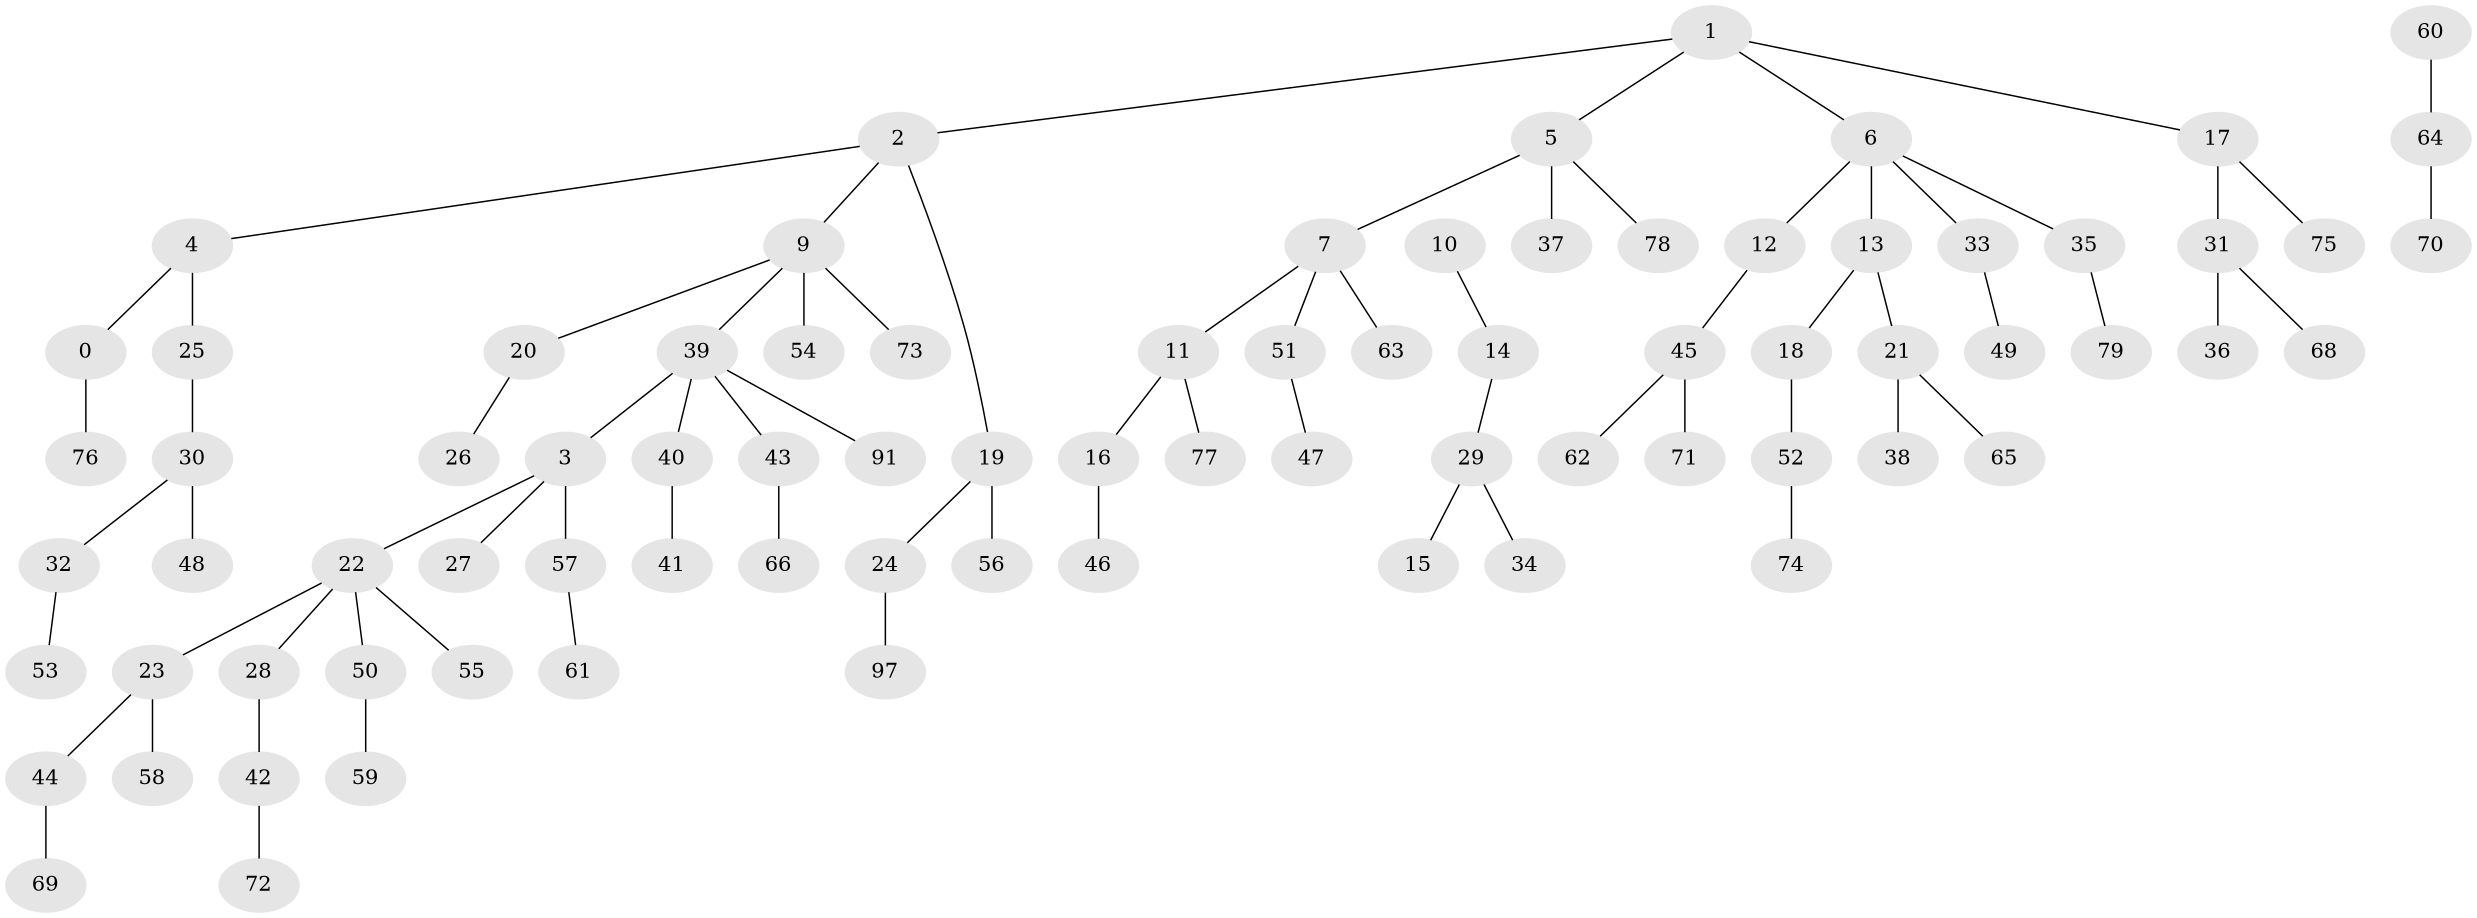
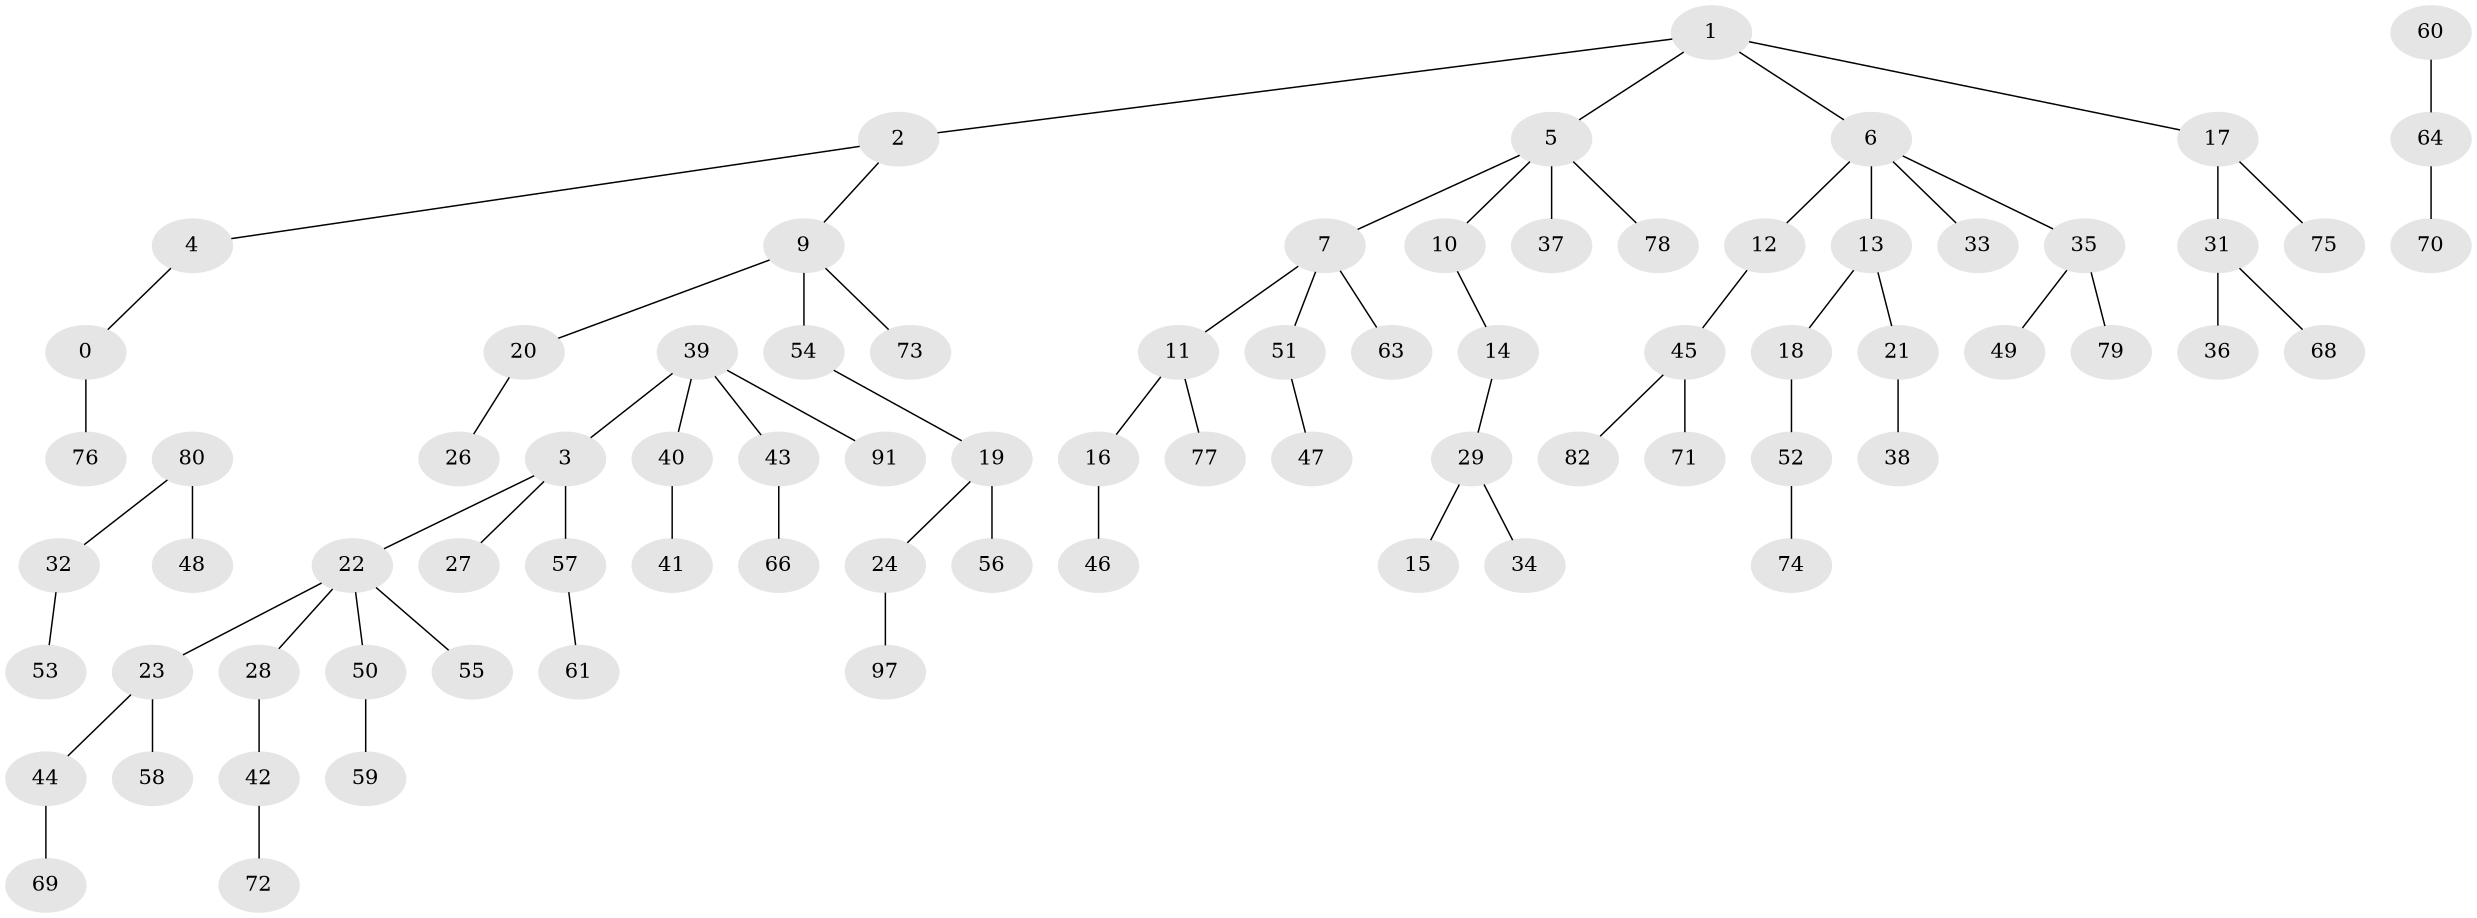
none -> (1498, 192)
(955, 297) -> (898, 406)
(751, 299) -> none
(1991, 299) -> (2045, 299)
(192, 352) -> none
(192, 459) -> (192, 459)
(1578, 459) -> (1578, 459)
(2005, 459) -> none
